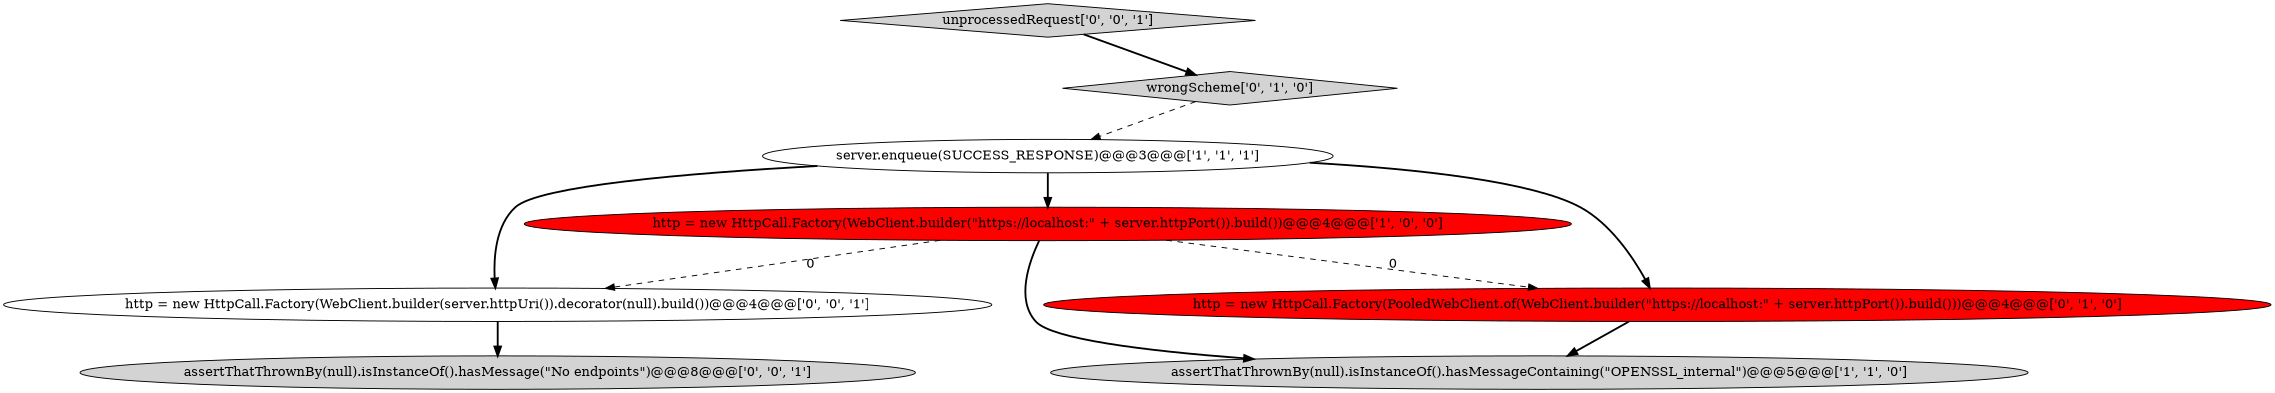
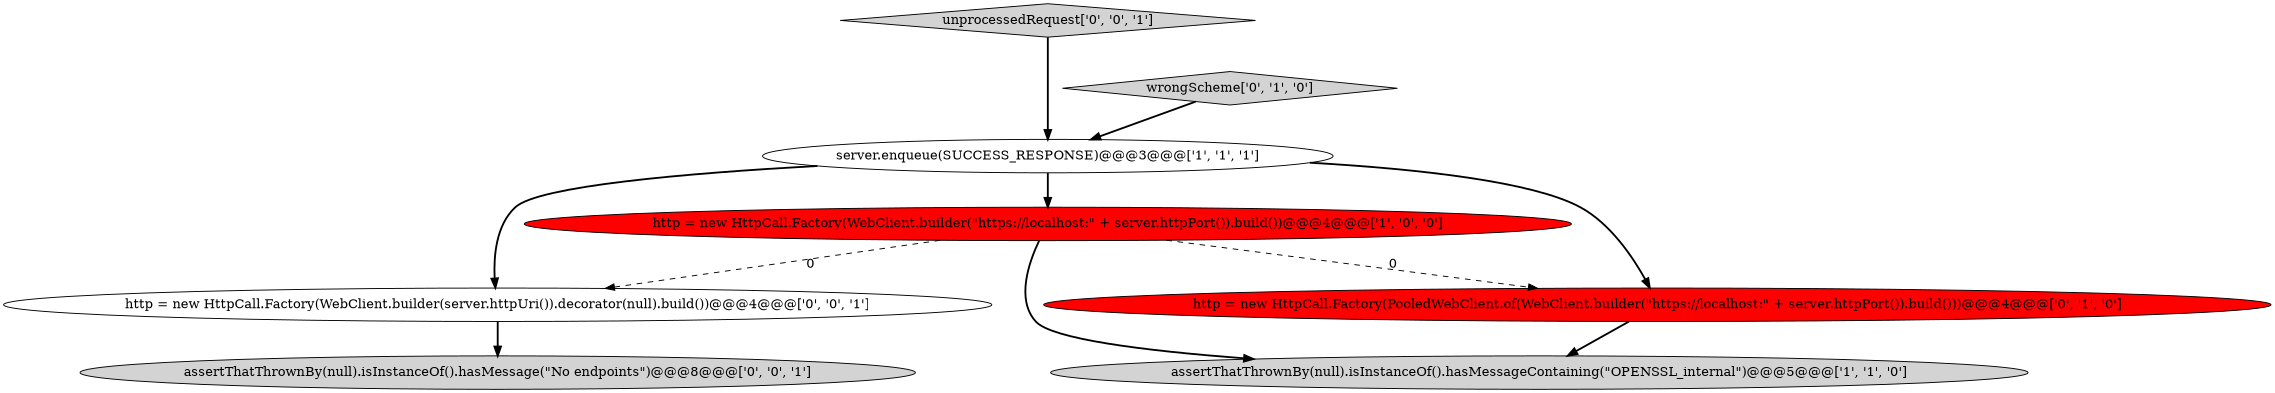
(1135, 53) -> (1048, 83)
(1148, 119) -> (1148, 119)
